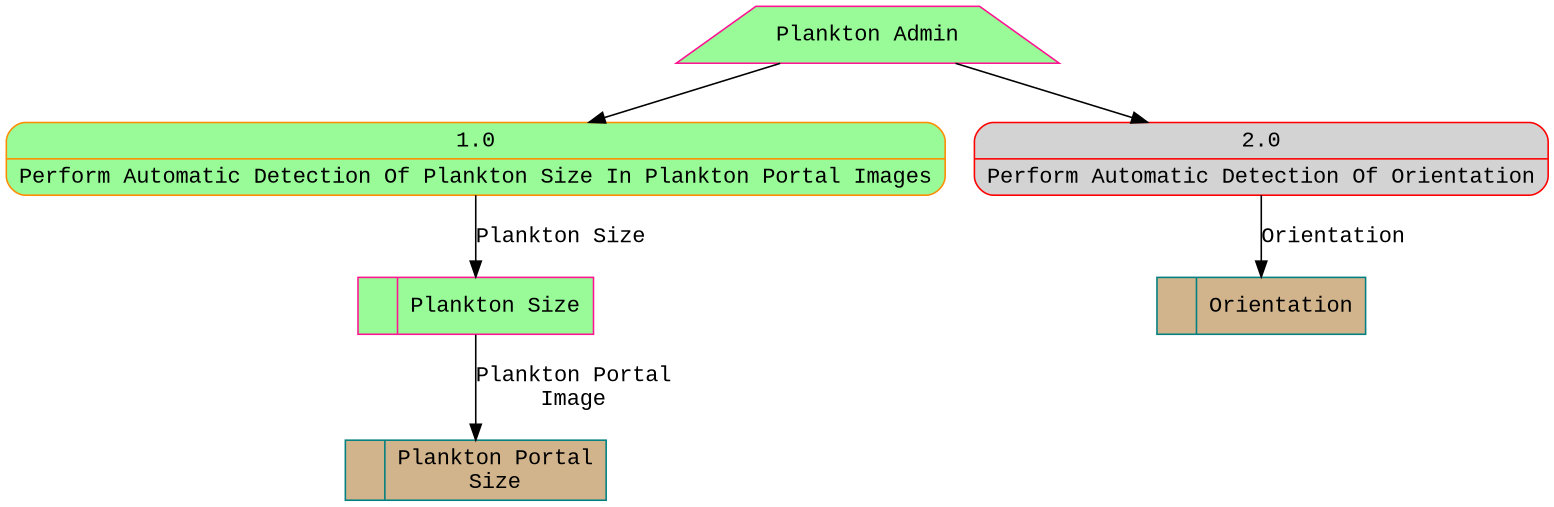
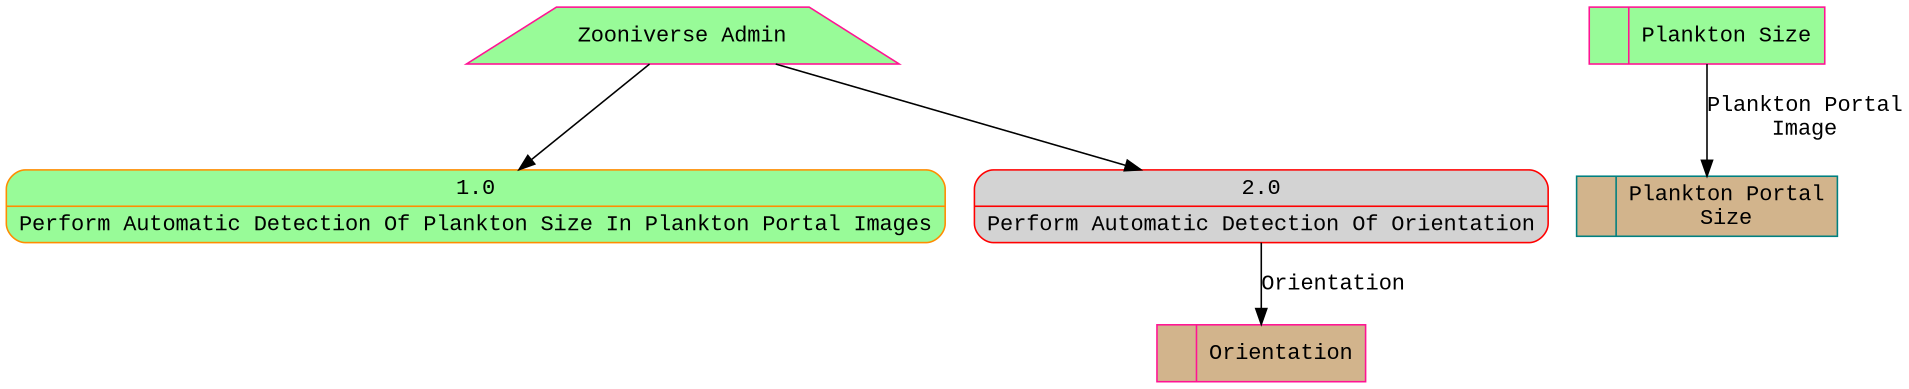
(868, 35) -> (683, 36)
(476, 228) -> none
(1261, 306) -> (1261, 353)
